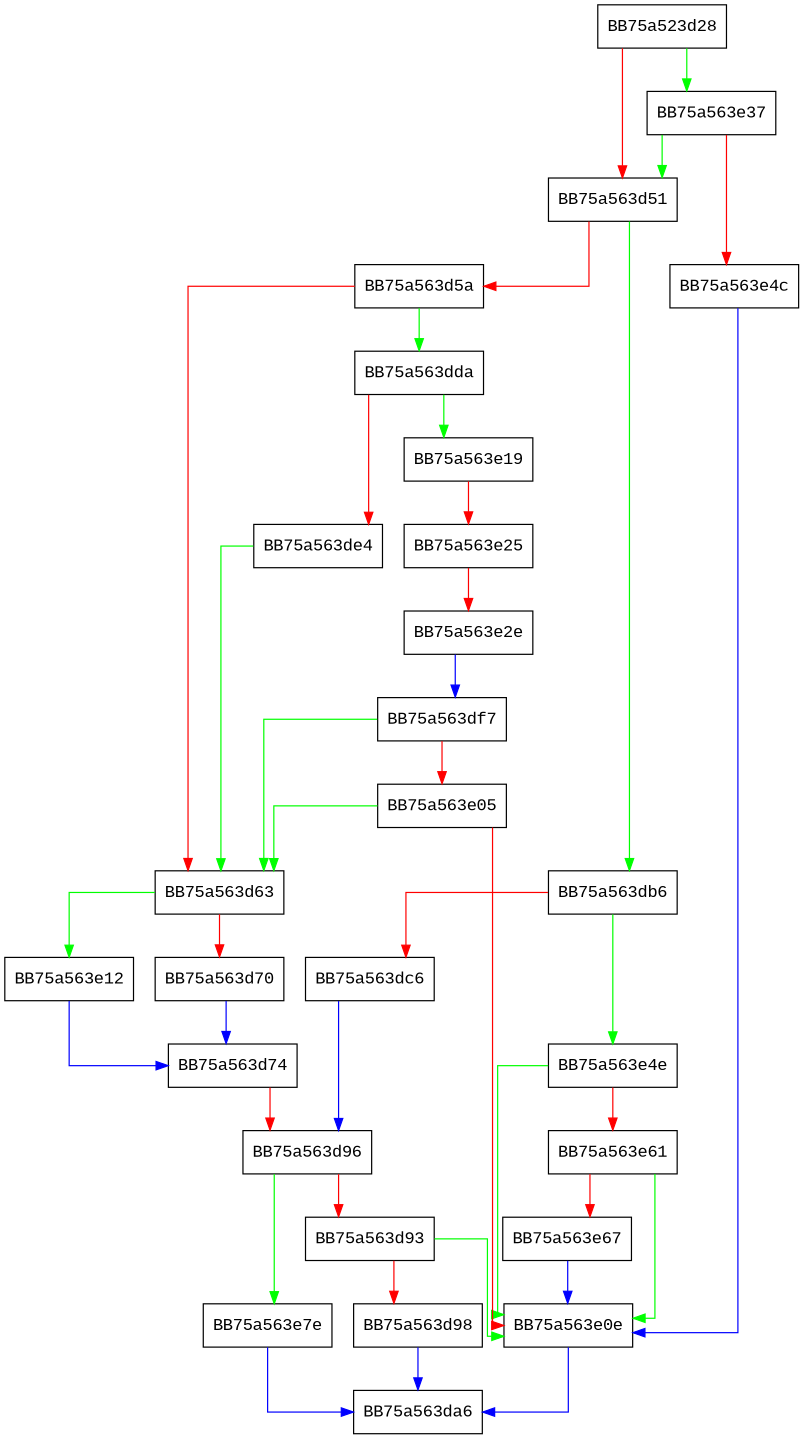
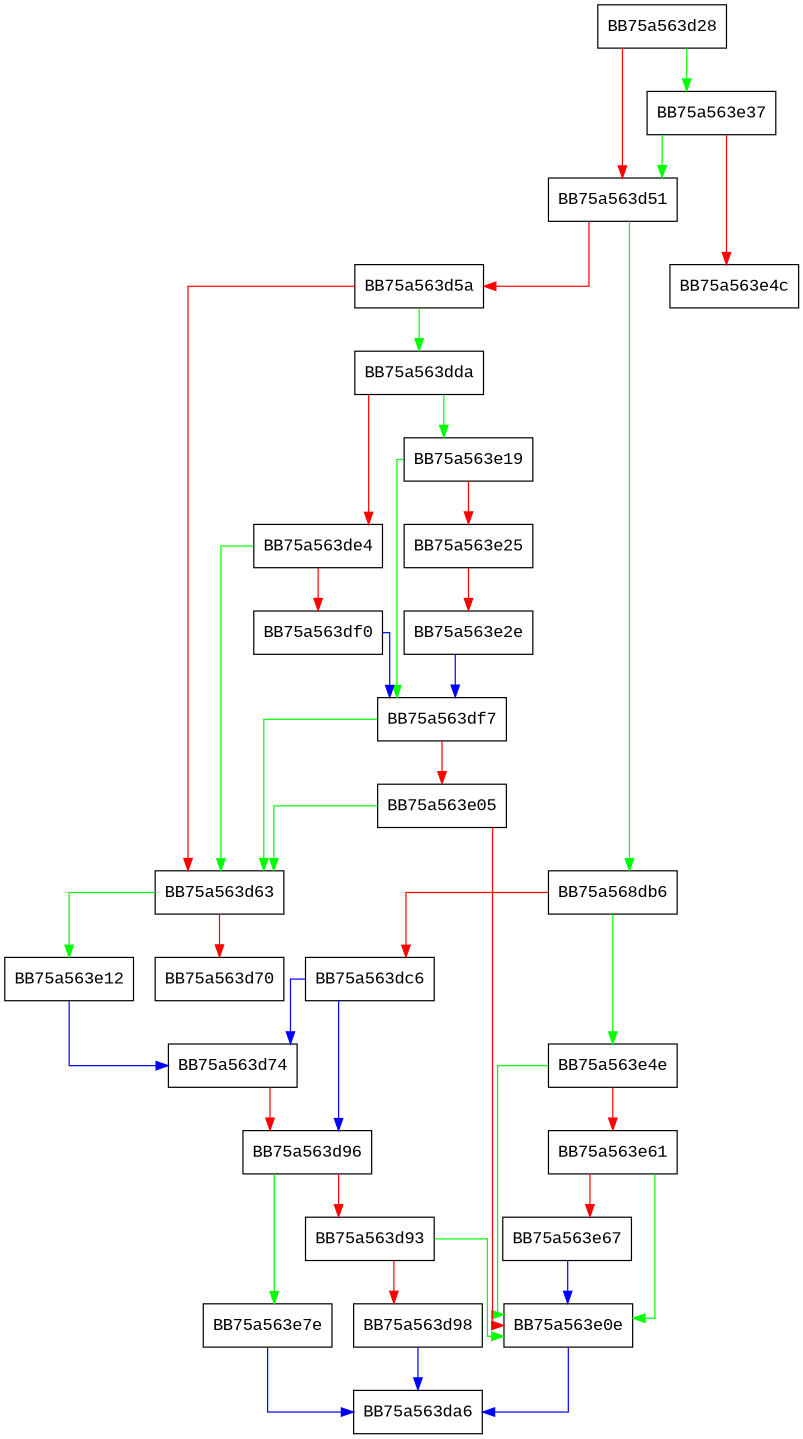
(662, 26) -> (662, 26)
none -> (397, 569)
none -> (318, 633)
(738, 867) -> none
(613, 892) -> (613, 892)
(226, 1016) -> (290, 998)
